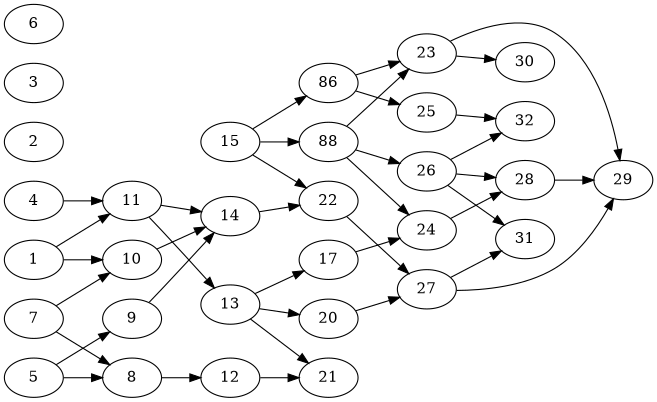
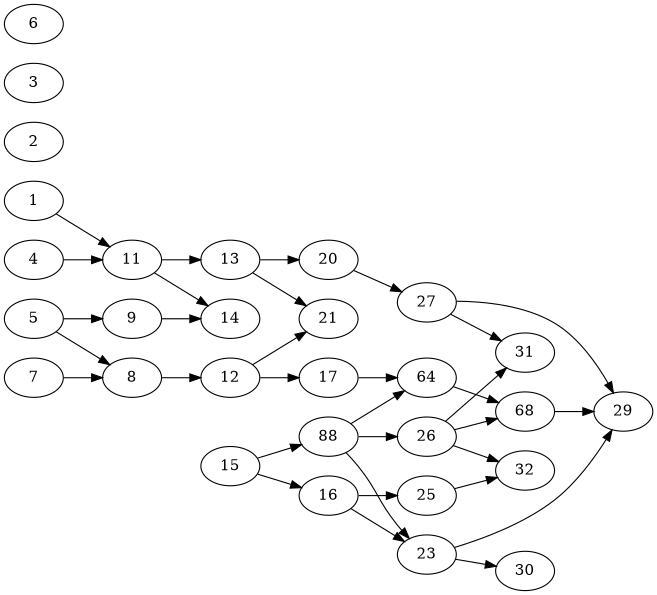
(329, 83) -> (329, 496)
(525, 180) -> (525, 412)
(329, 201) -> none
(427, 230) -> (427, 378)
(132, 260) -> none
(274, 285) -> (274, 378)
